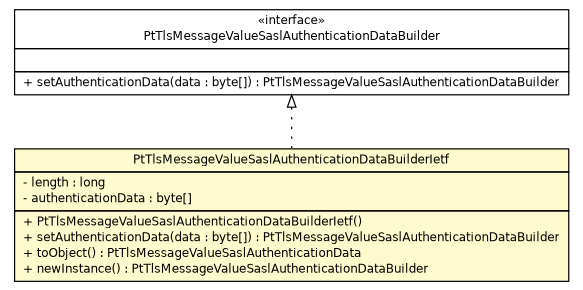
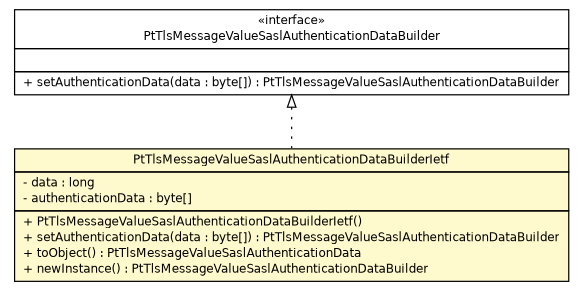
(64, 183) -> (59, 183)
